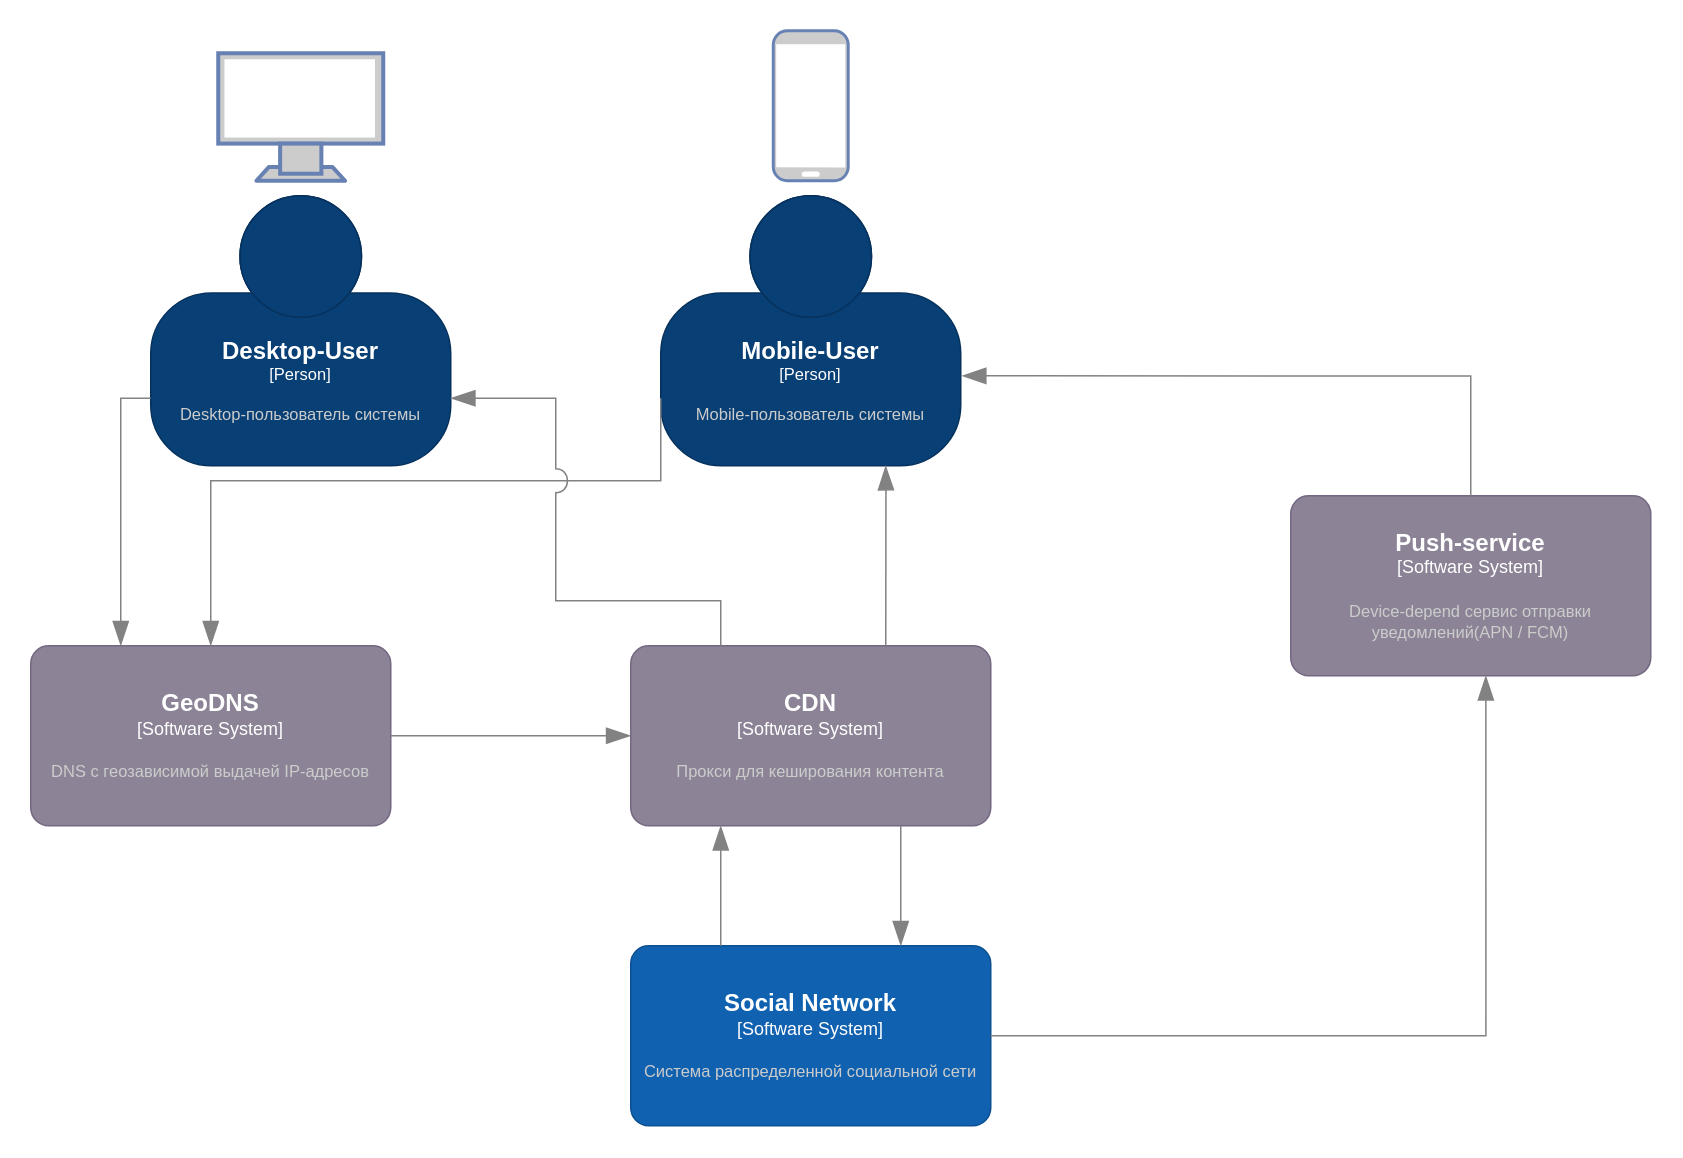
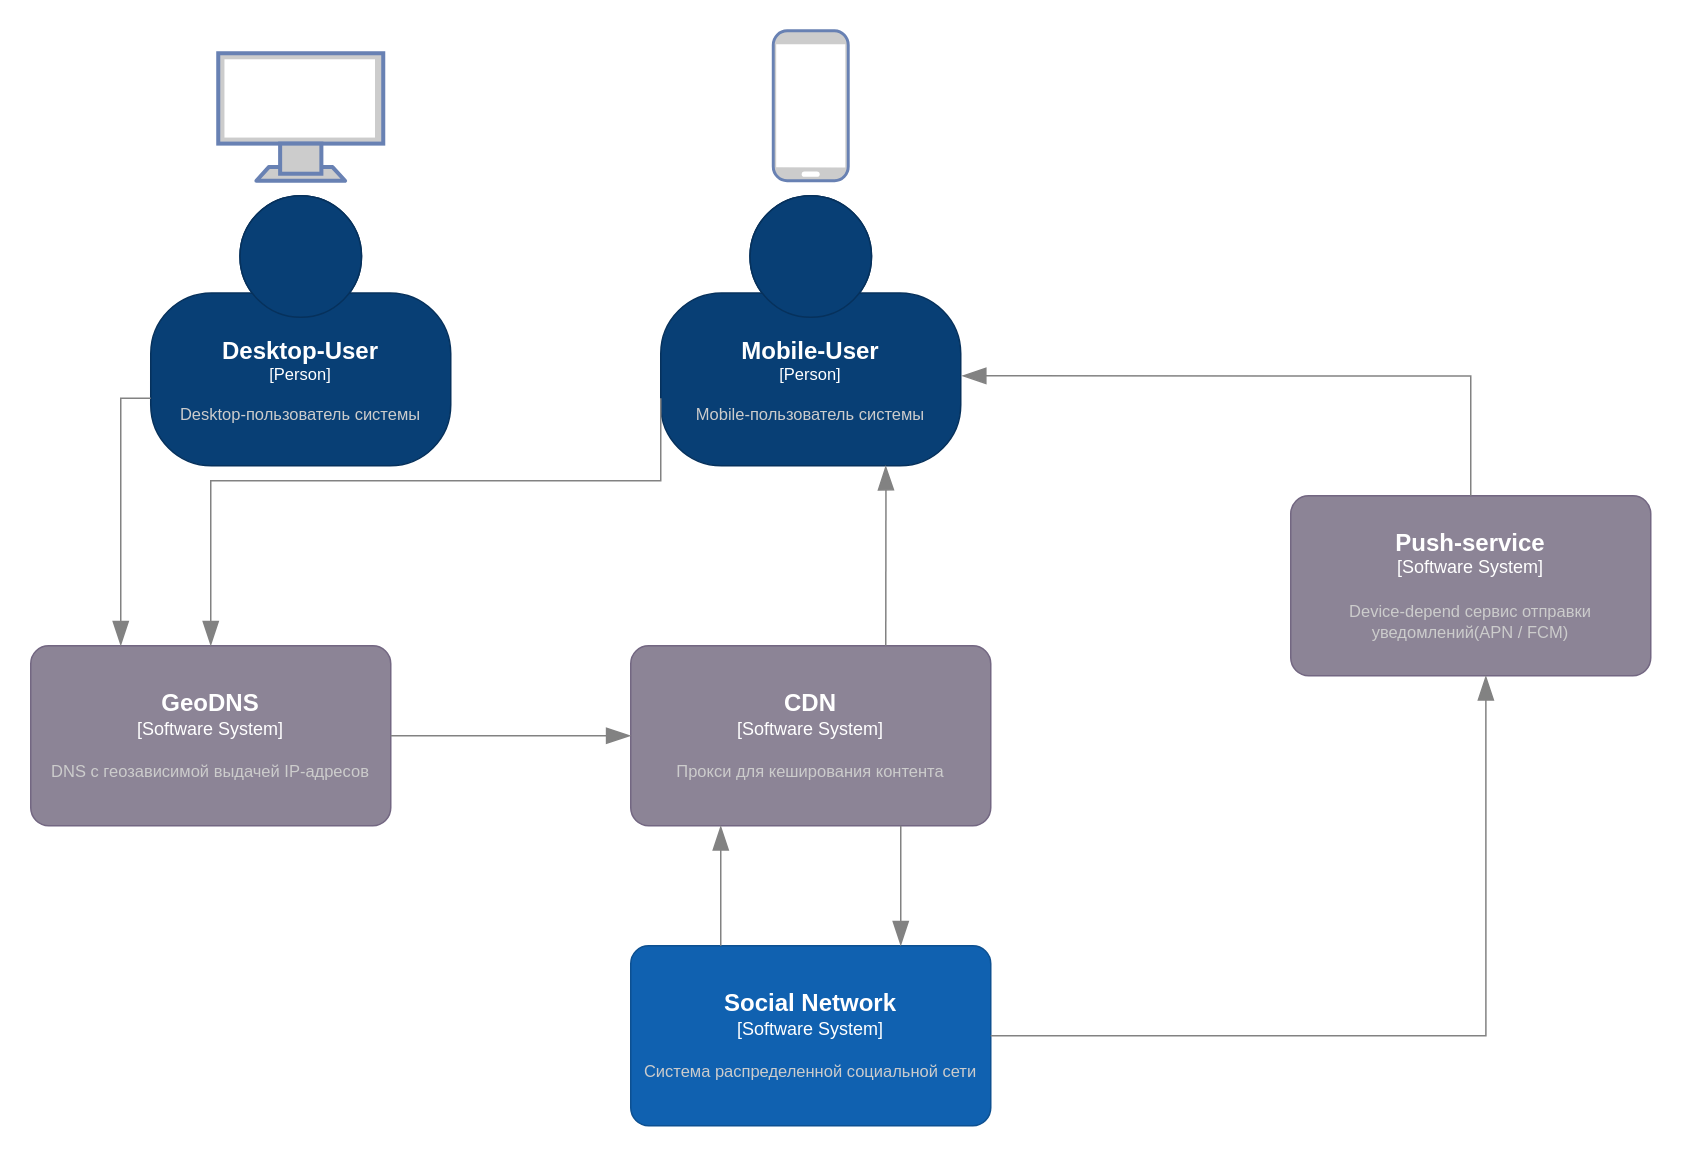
(556, 561) -> none
